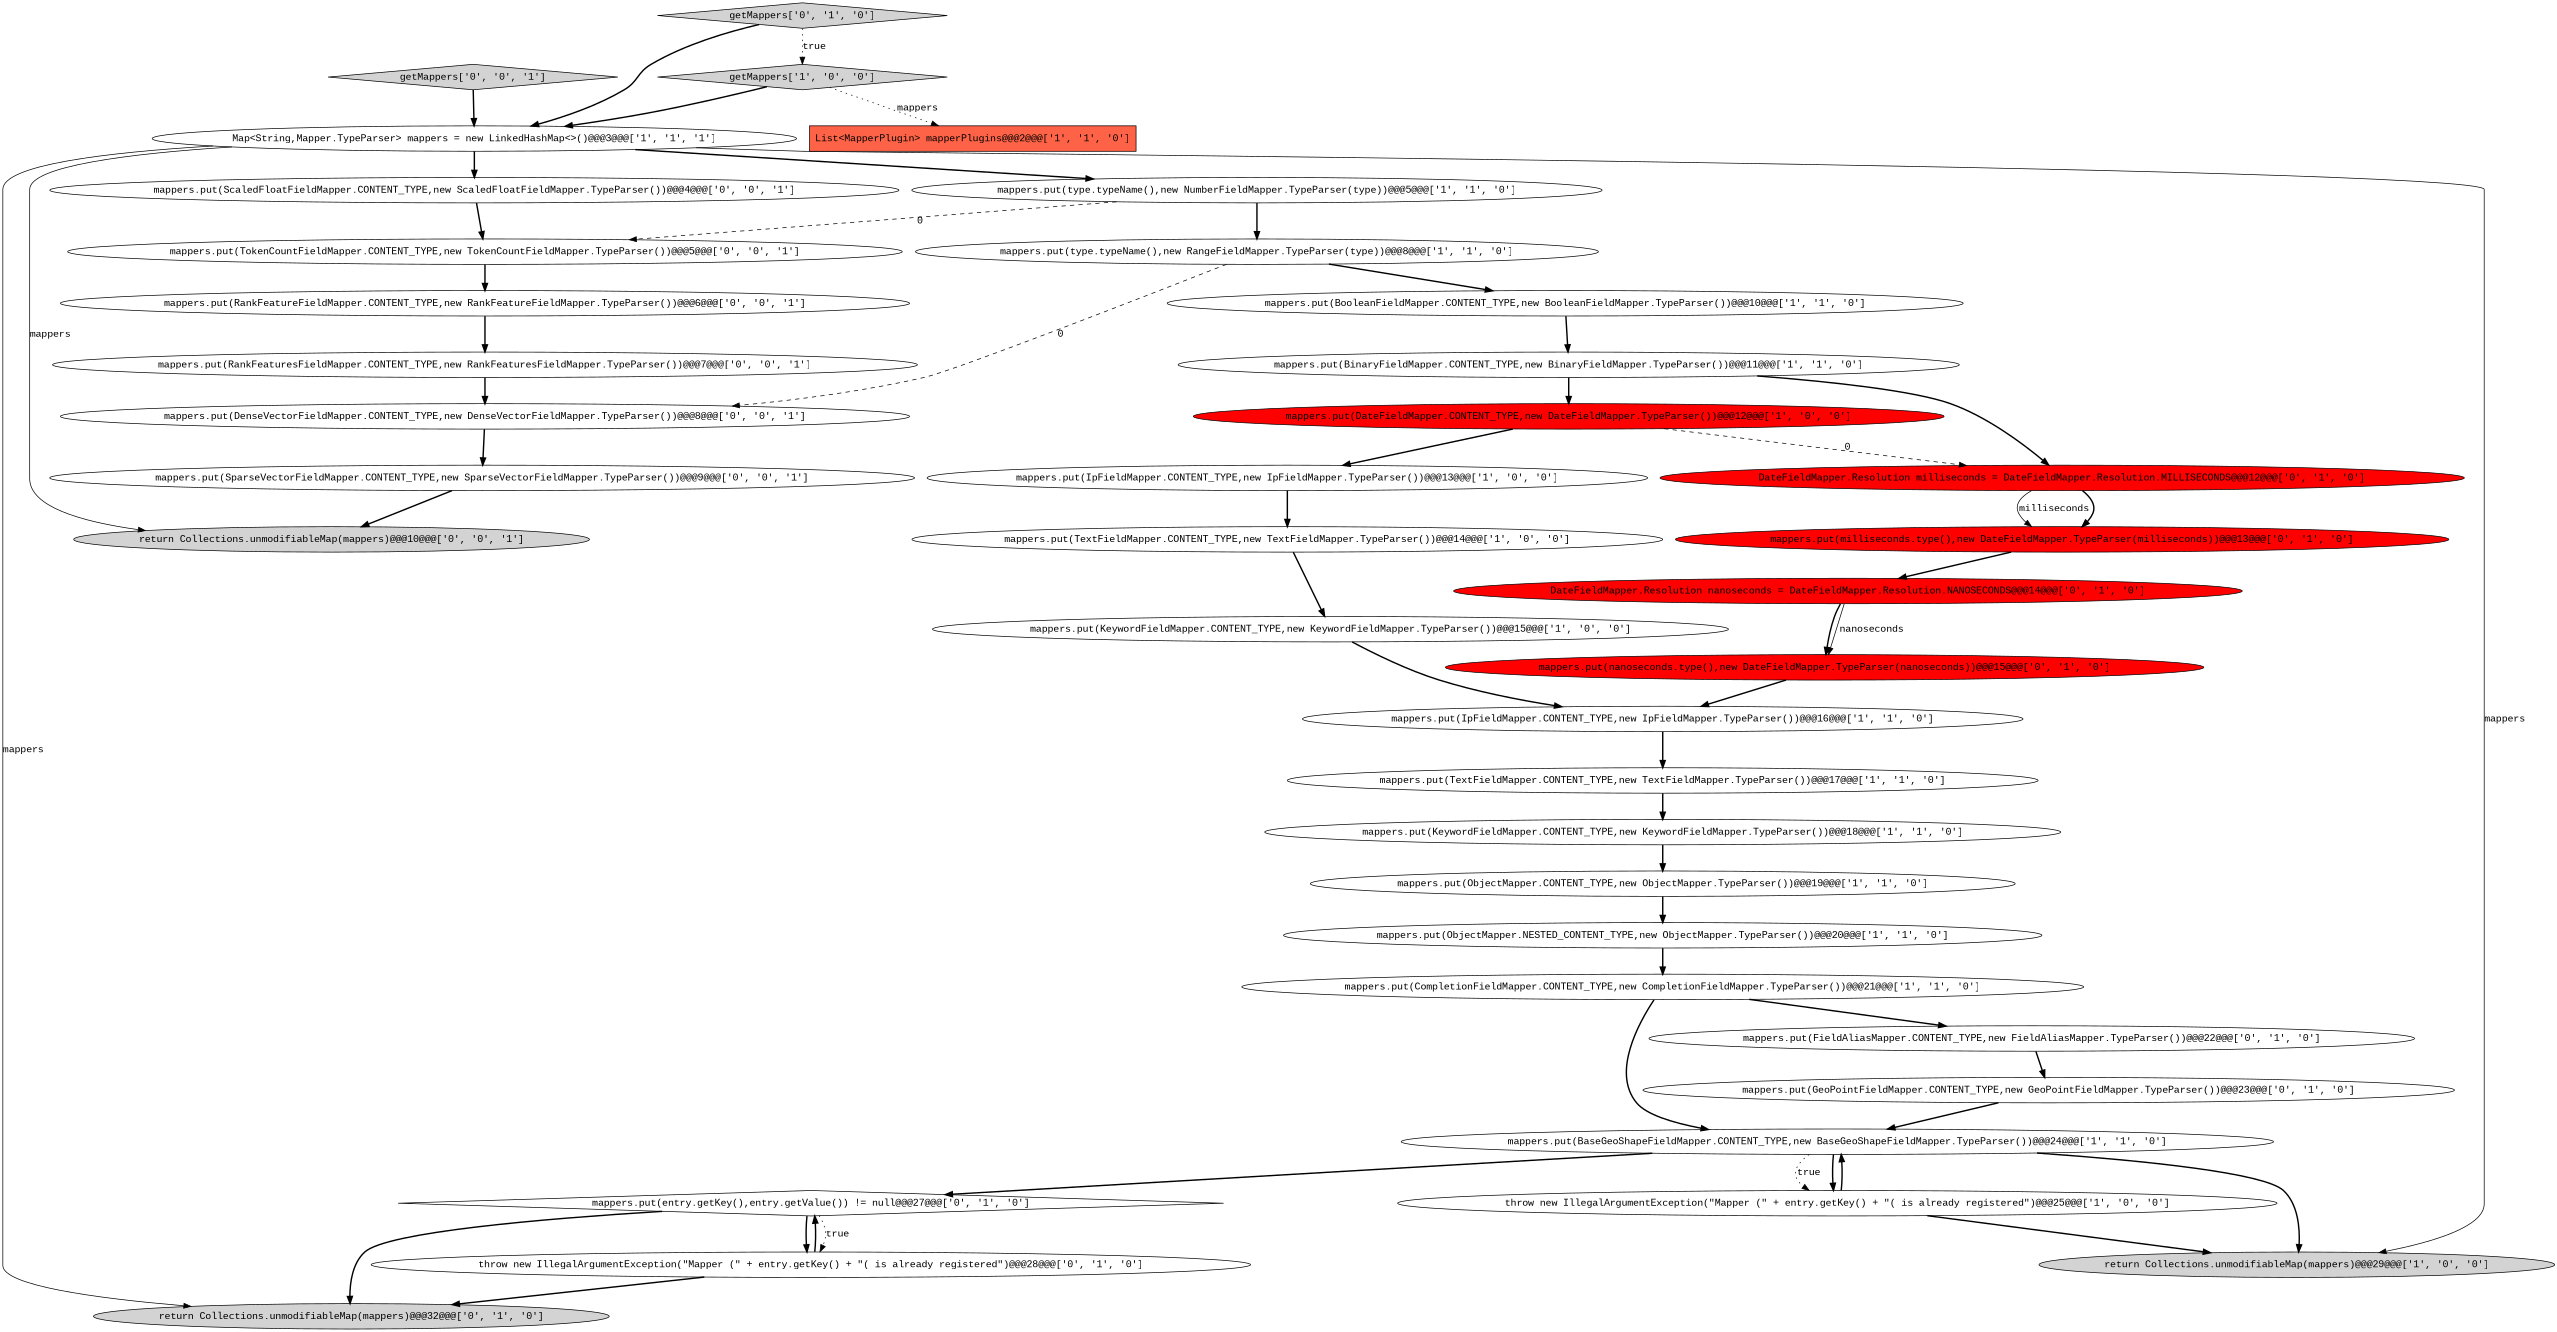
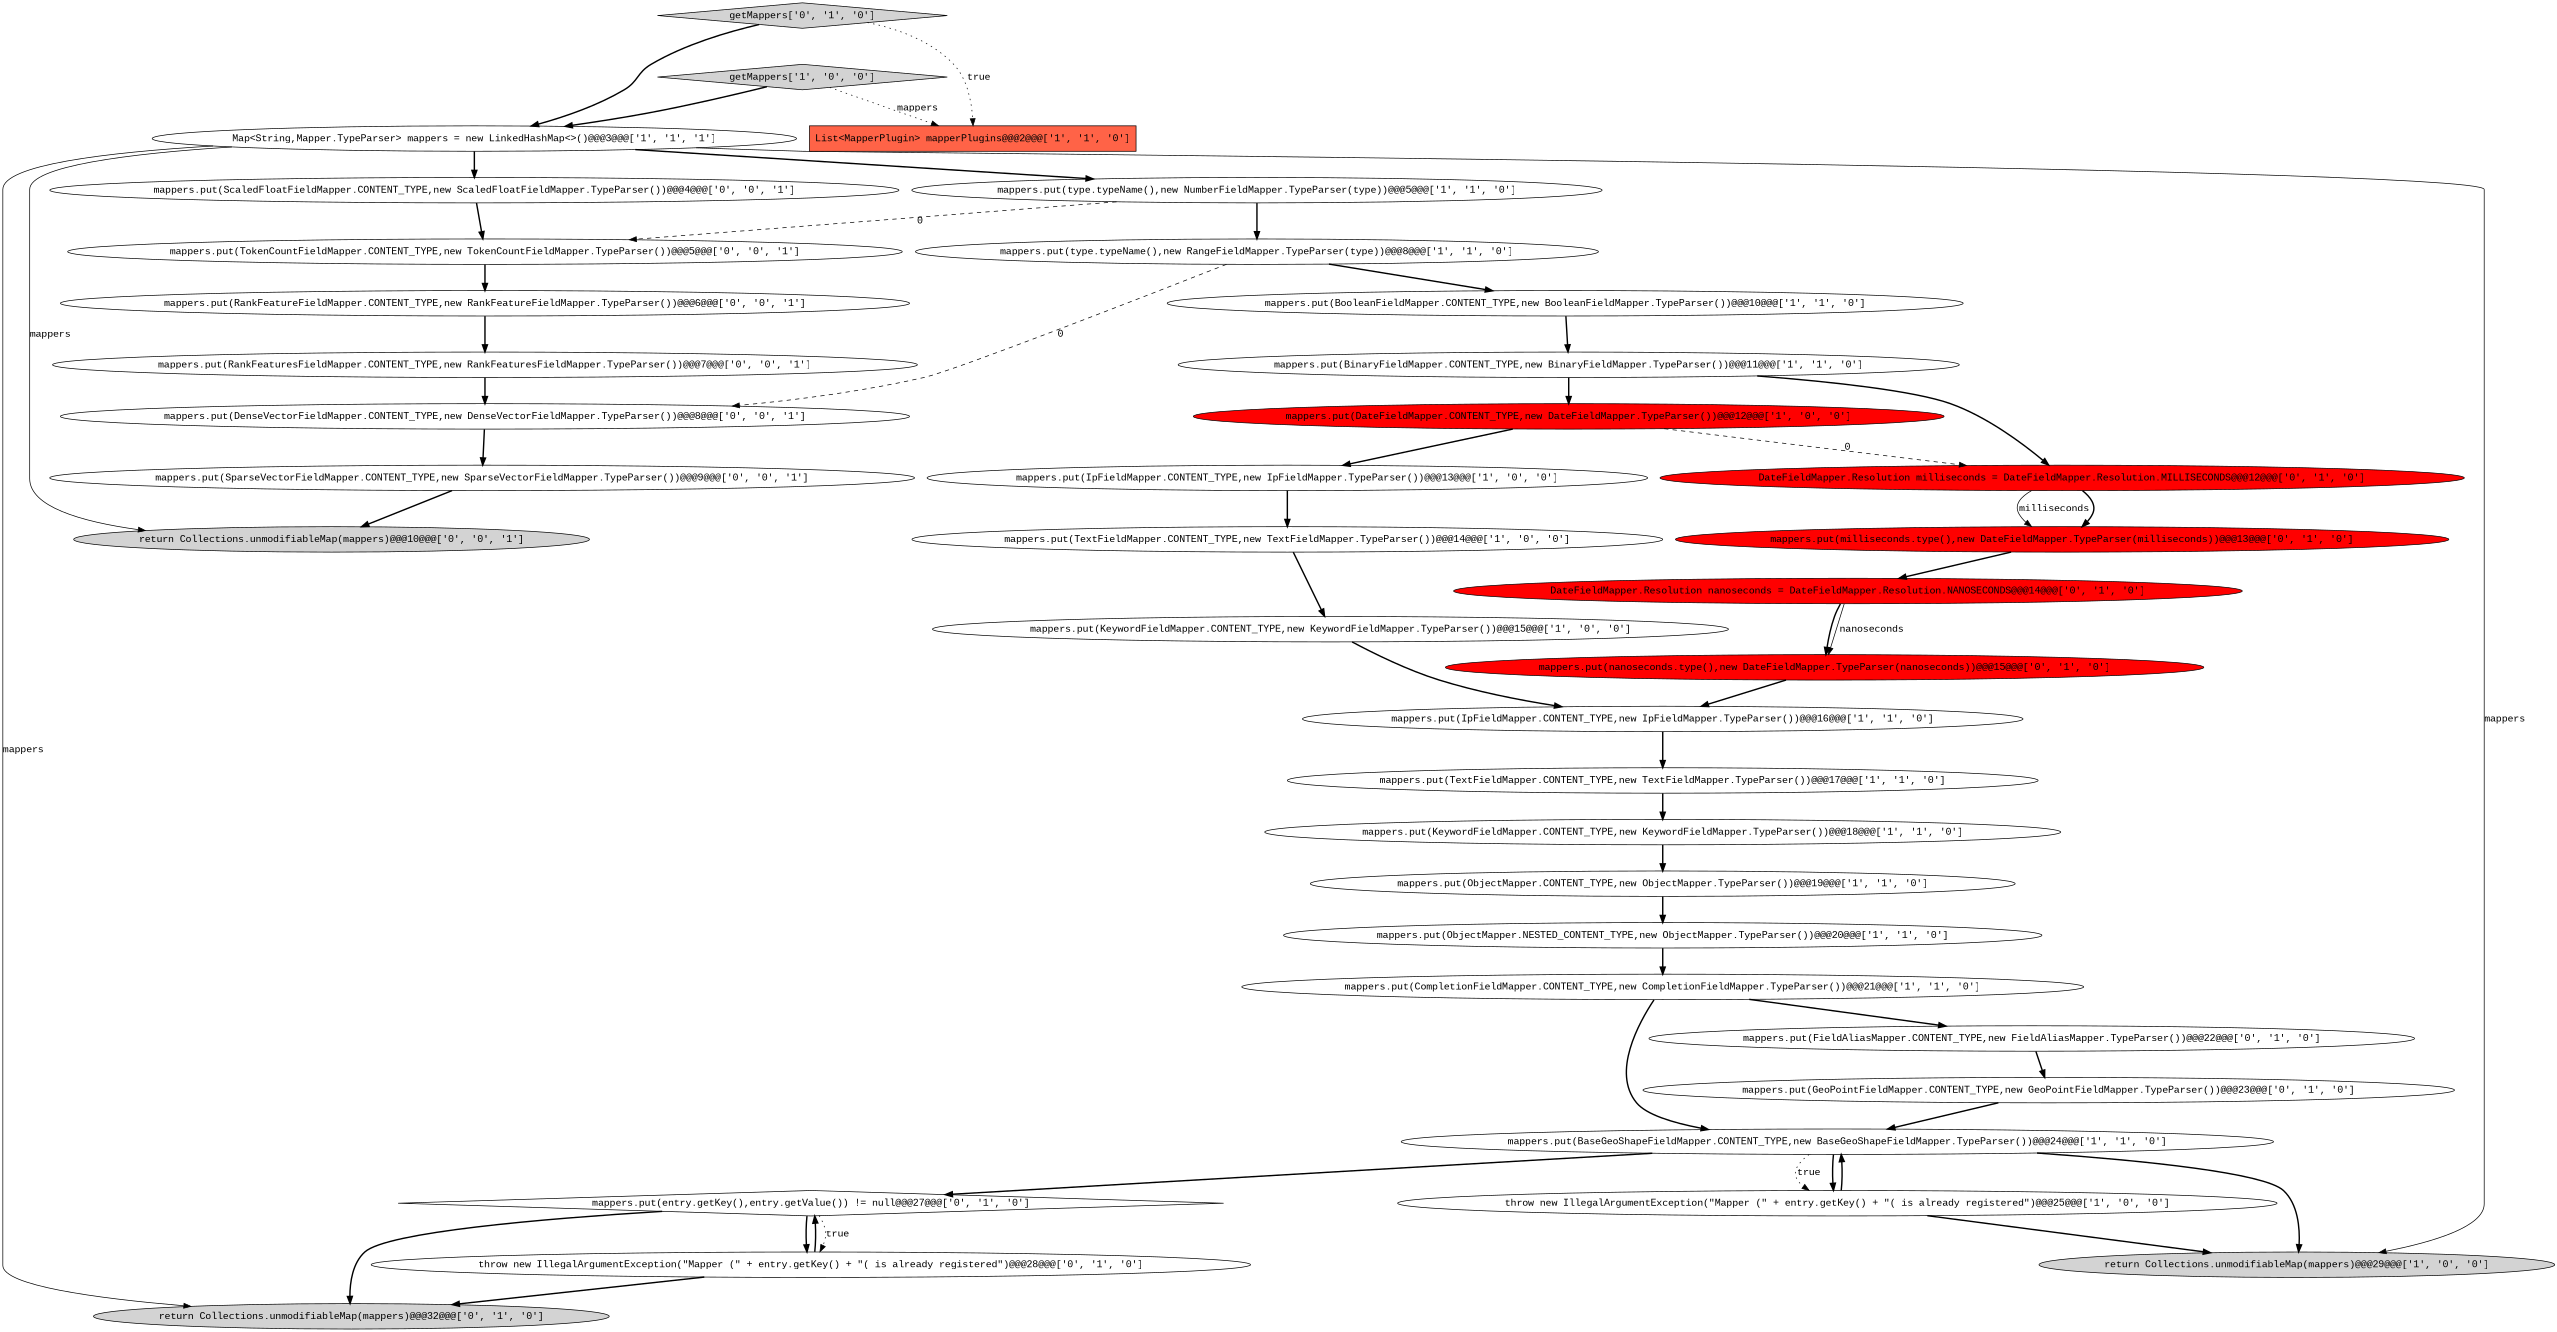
(802, 43) -> (939, 52)
(473, 77) -> none
